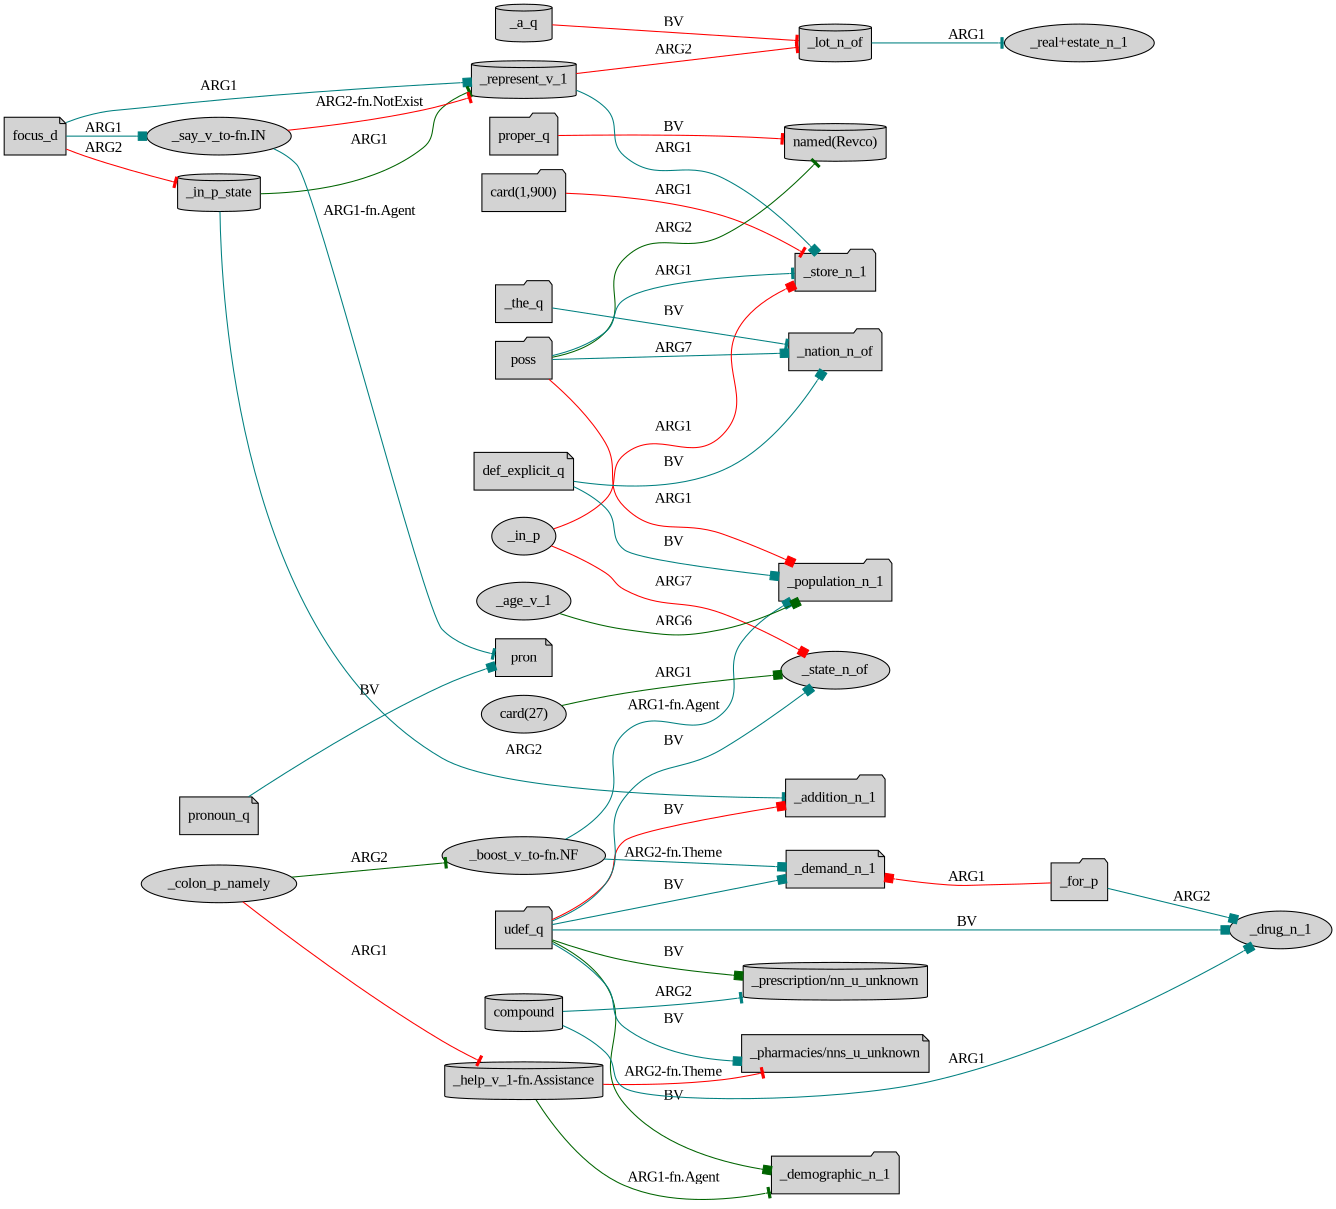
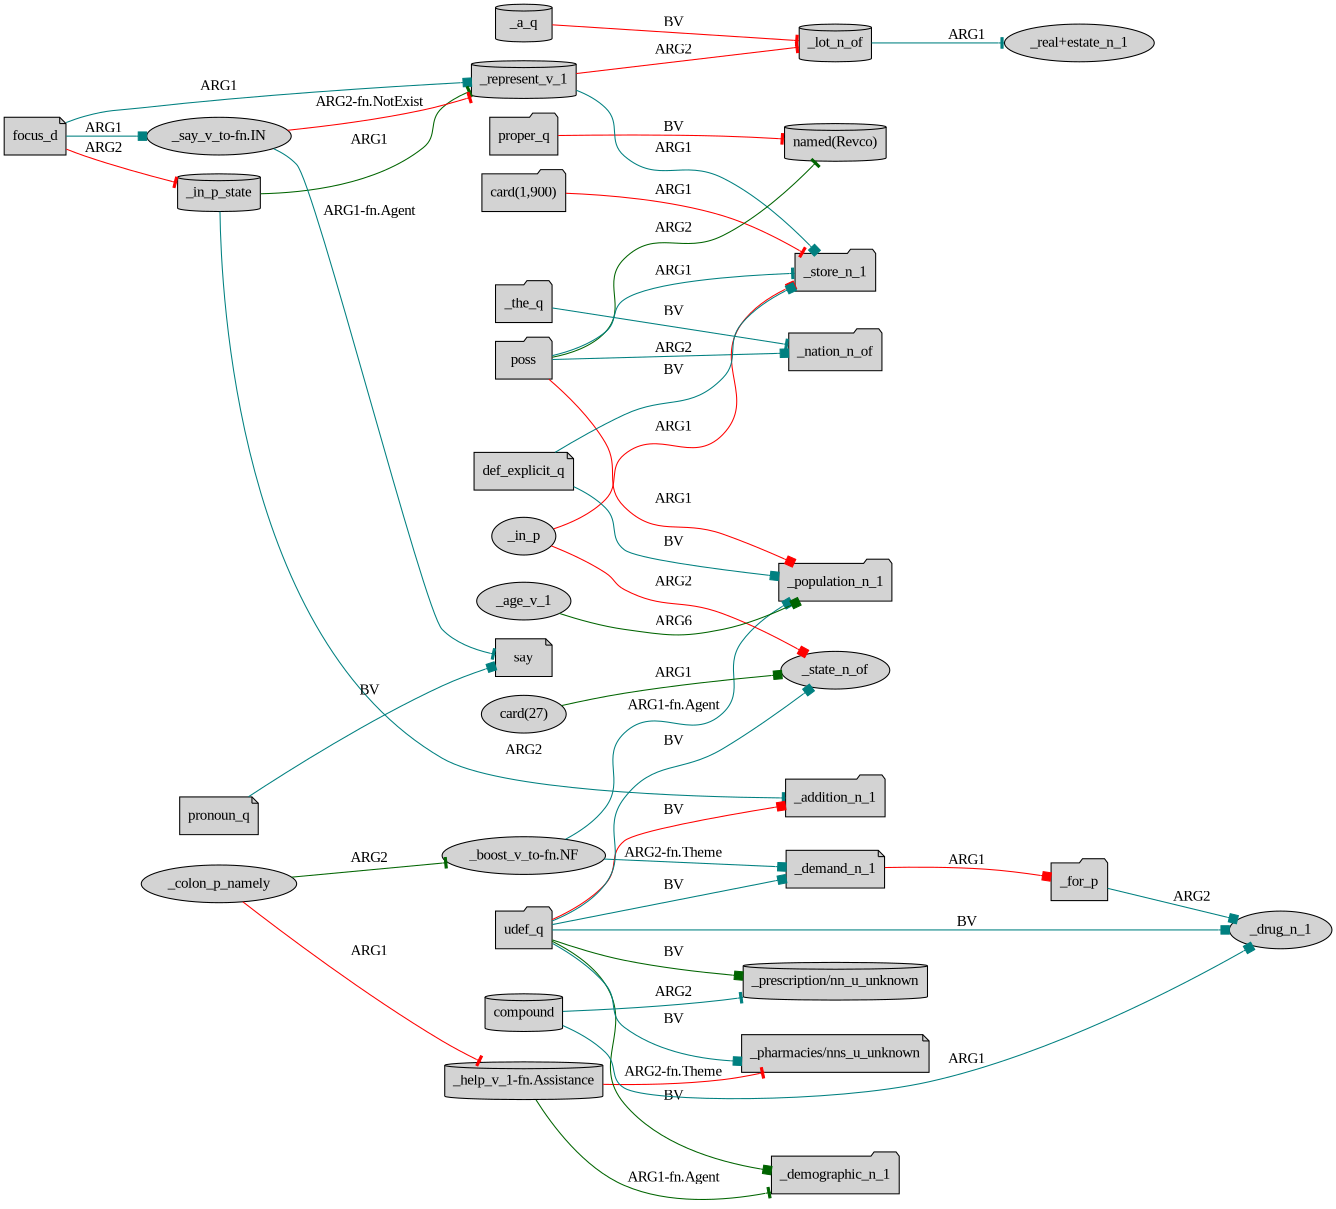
(674, 348) -> (674, 348)
(714, 473) -> (693, 397)
(674, 582) -> (674, 582)
(524, 658) -> (524, 658)
(973, 885) -> (963, 868)
